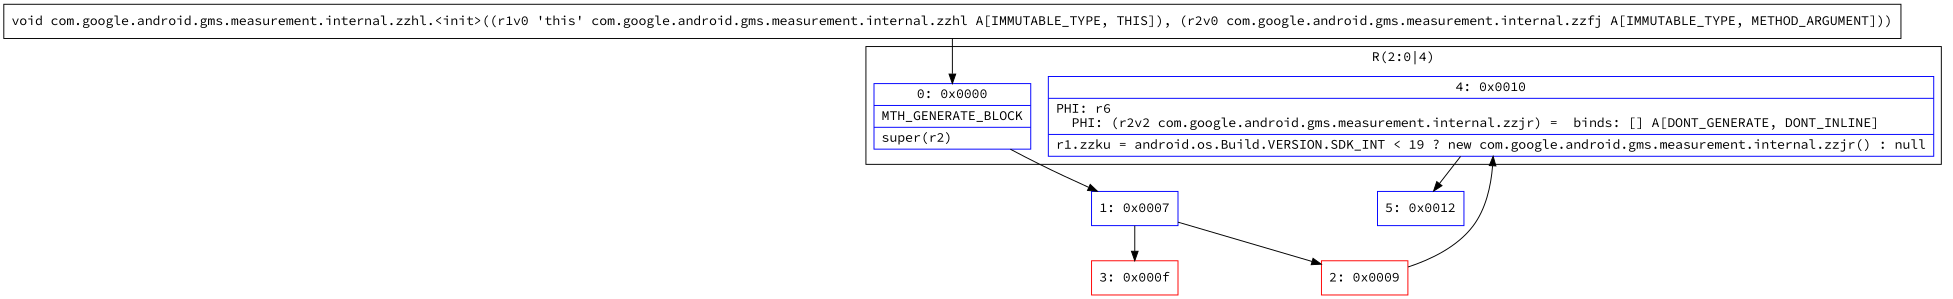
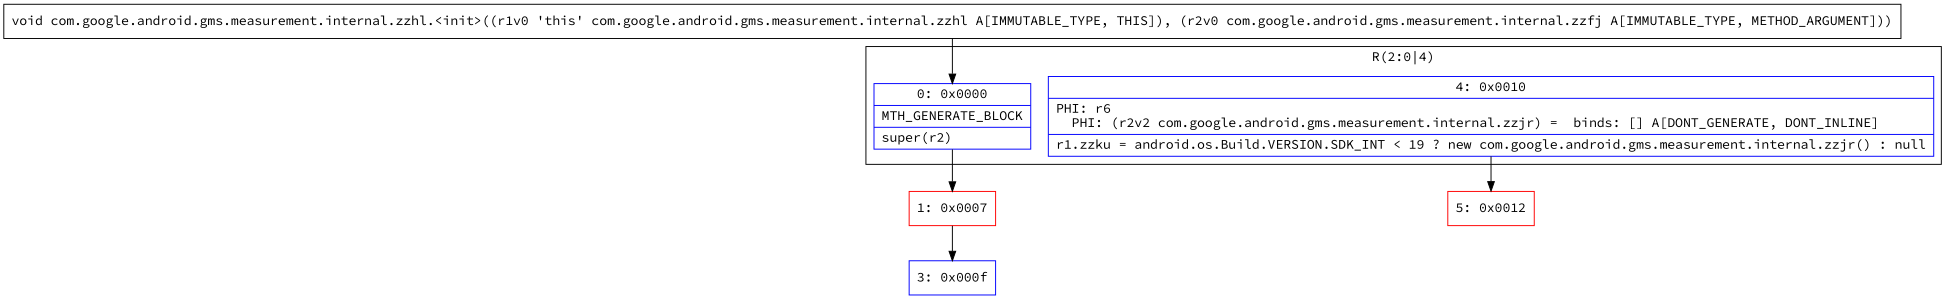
(1135, 209) -> (952, 209)
(1421, 209) -> (1491, 209)
(1135, 278) -> (952, 278)
(1365, 278) -> none
